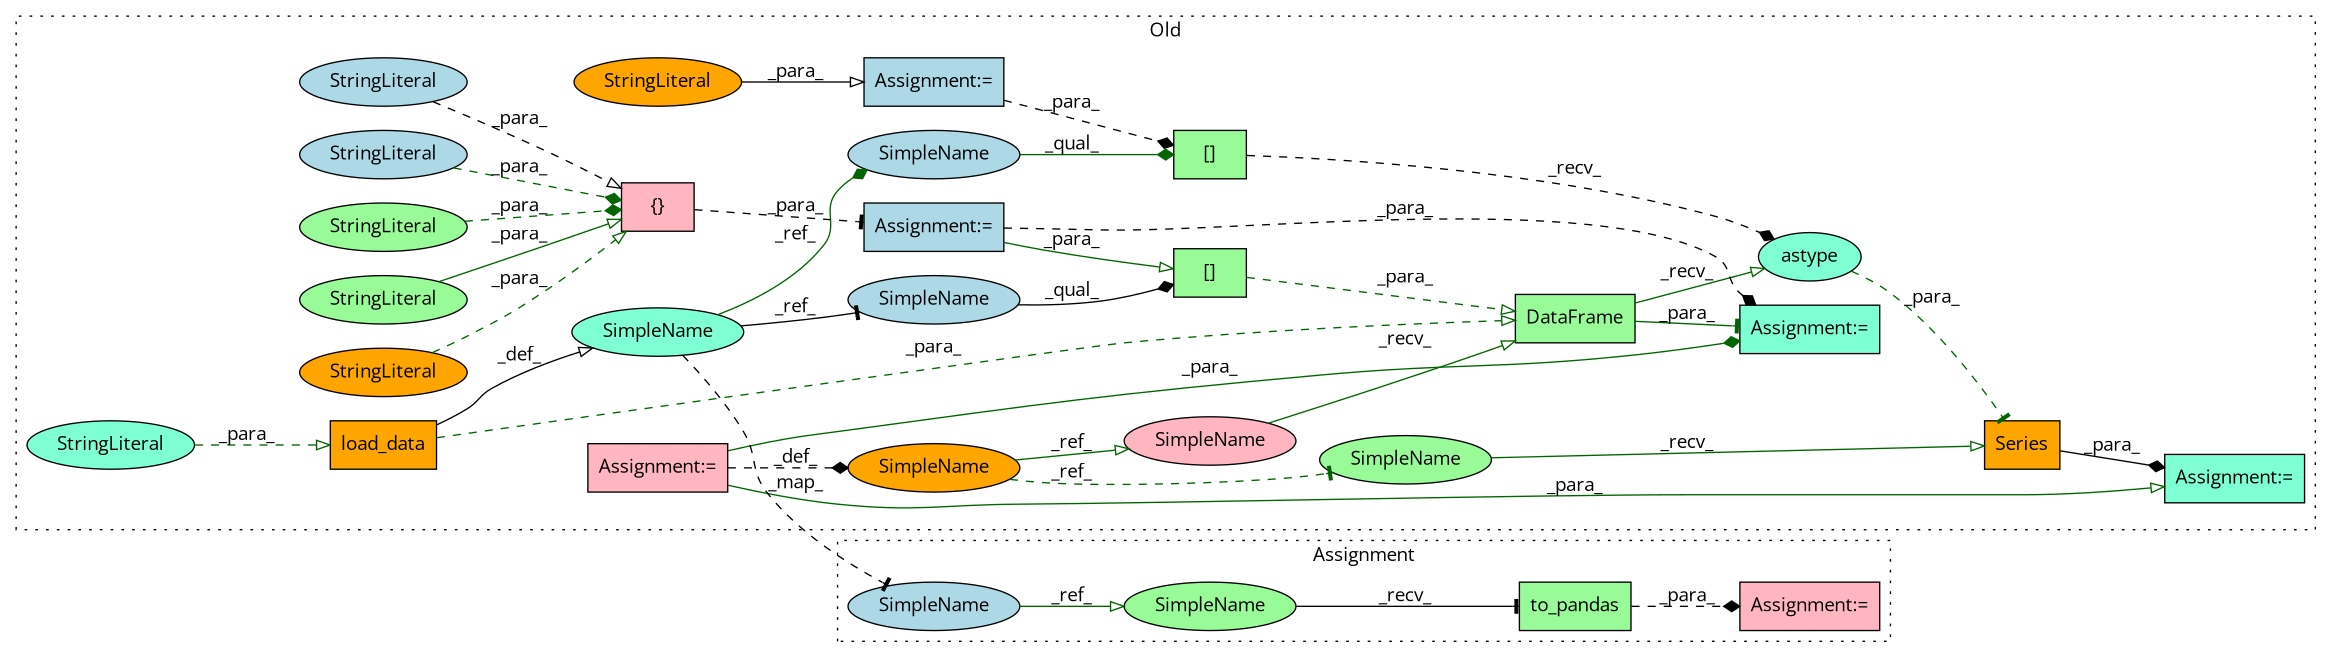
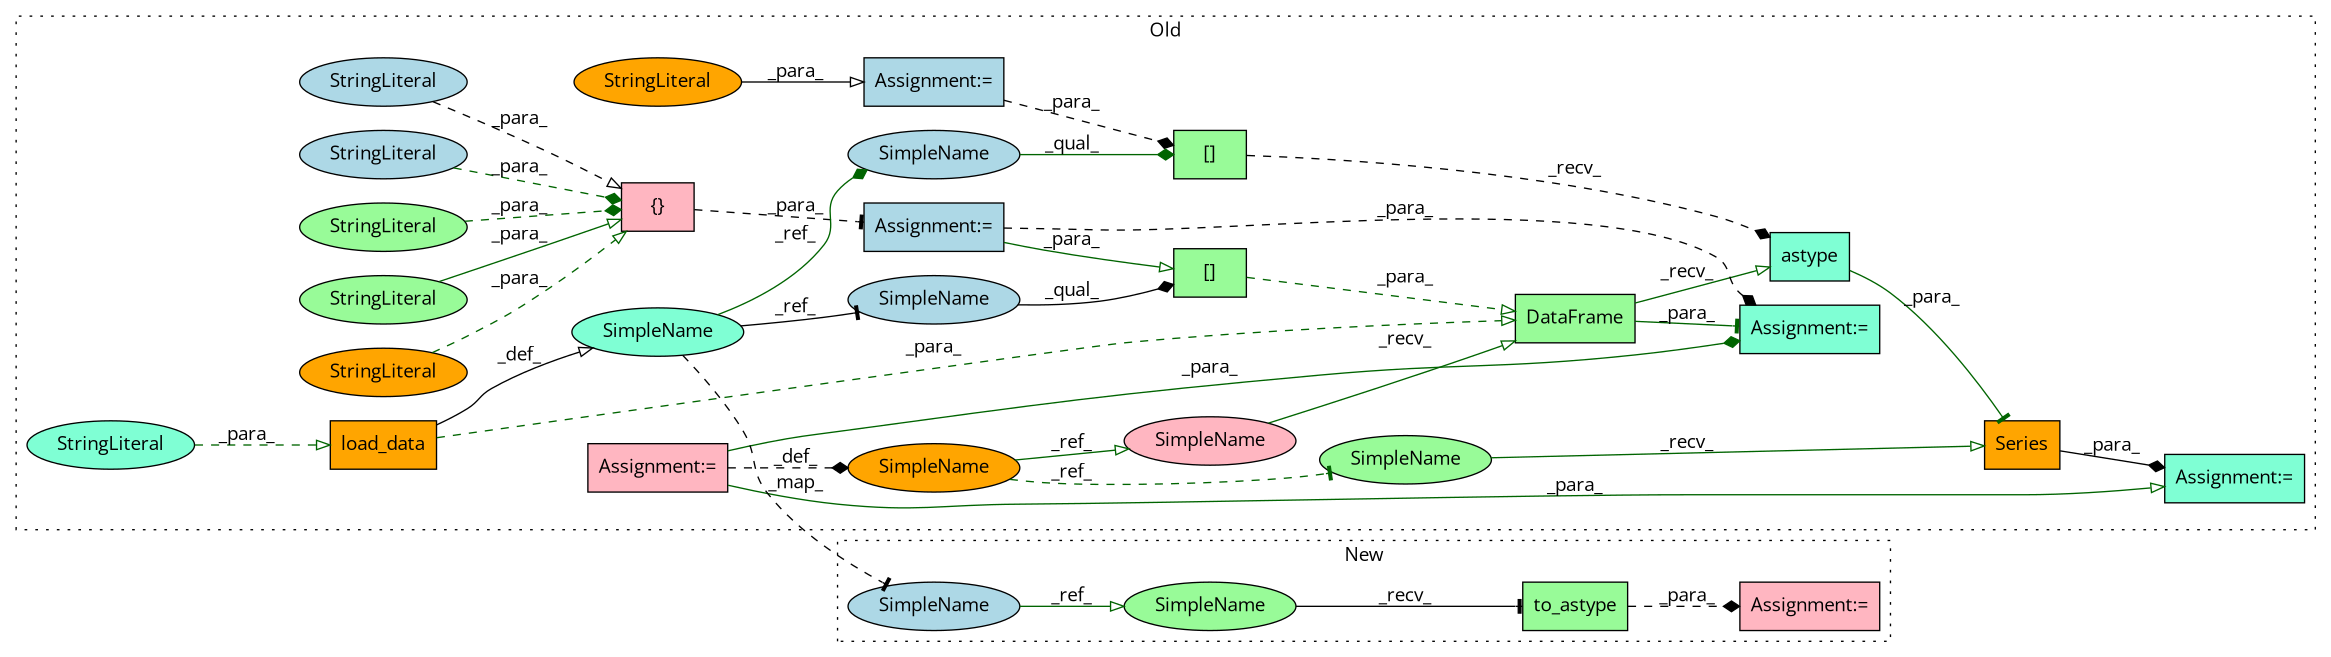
(1810, 257) -> (1810, 257)
(1935, 333) -> (1934, 333)
(1364, 556) -> (1364, 556)
(1575, 606) -> (1575, 606)
